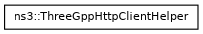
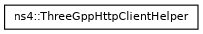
(101, 17) -> (101, 17)
